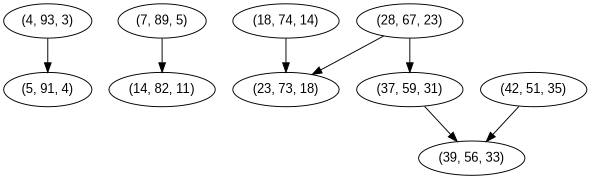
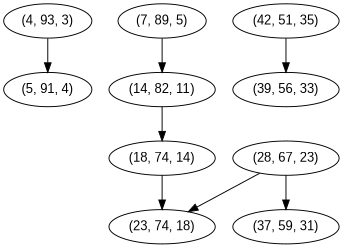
(286, 90) -> (162, 227)
none -> (162, 119)
(438, 120) -> none
